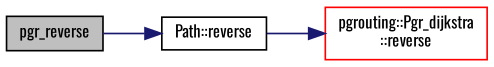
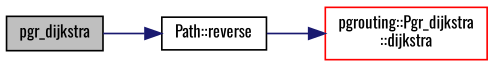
(55, 34) -> (55, 34)
(406, 34) -> (406, 34)
